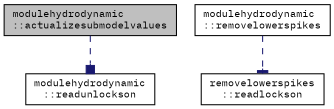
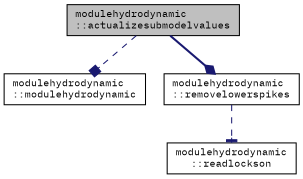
none -> (188, 51)
(90, 89) -> (75, 89)
(263, 89) -> (232, 158)
